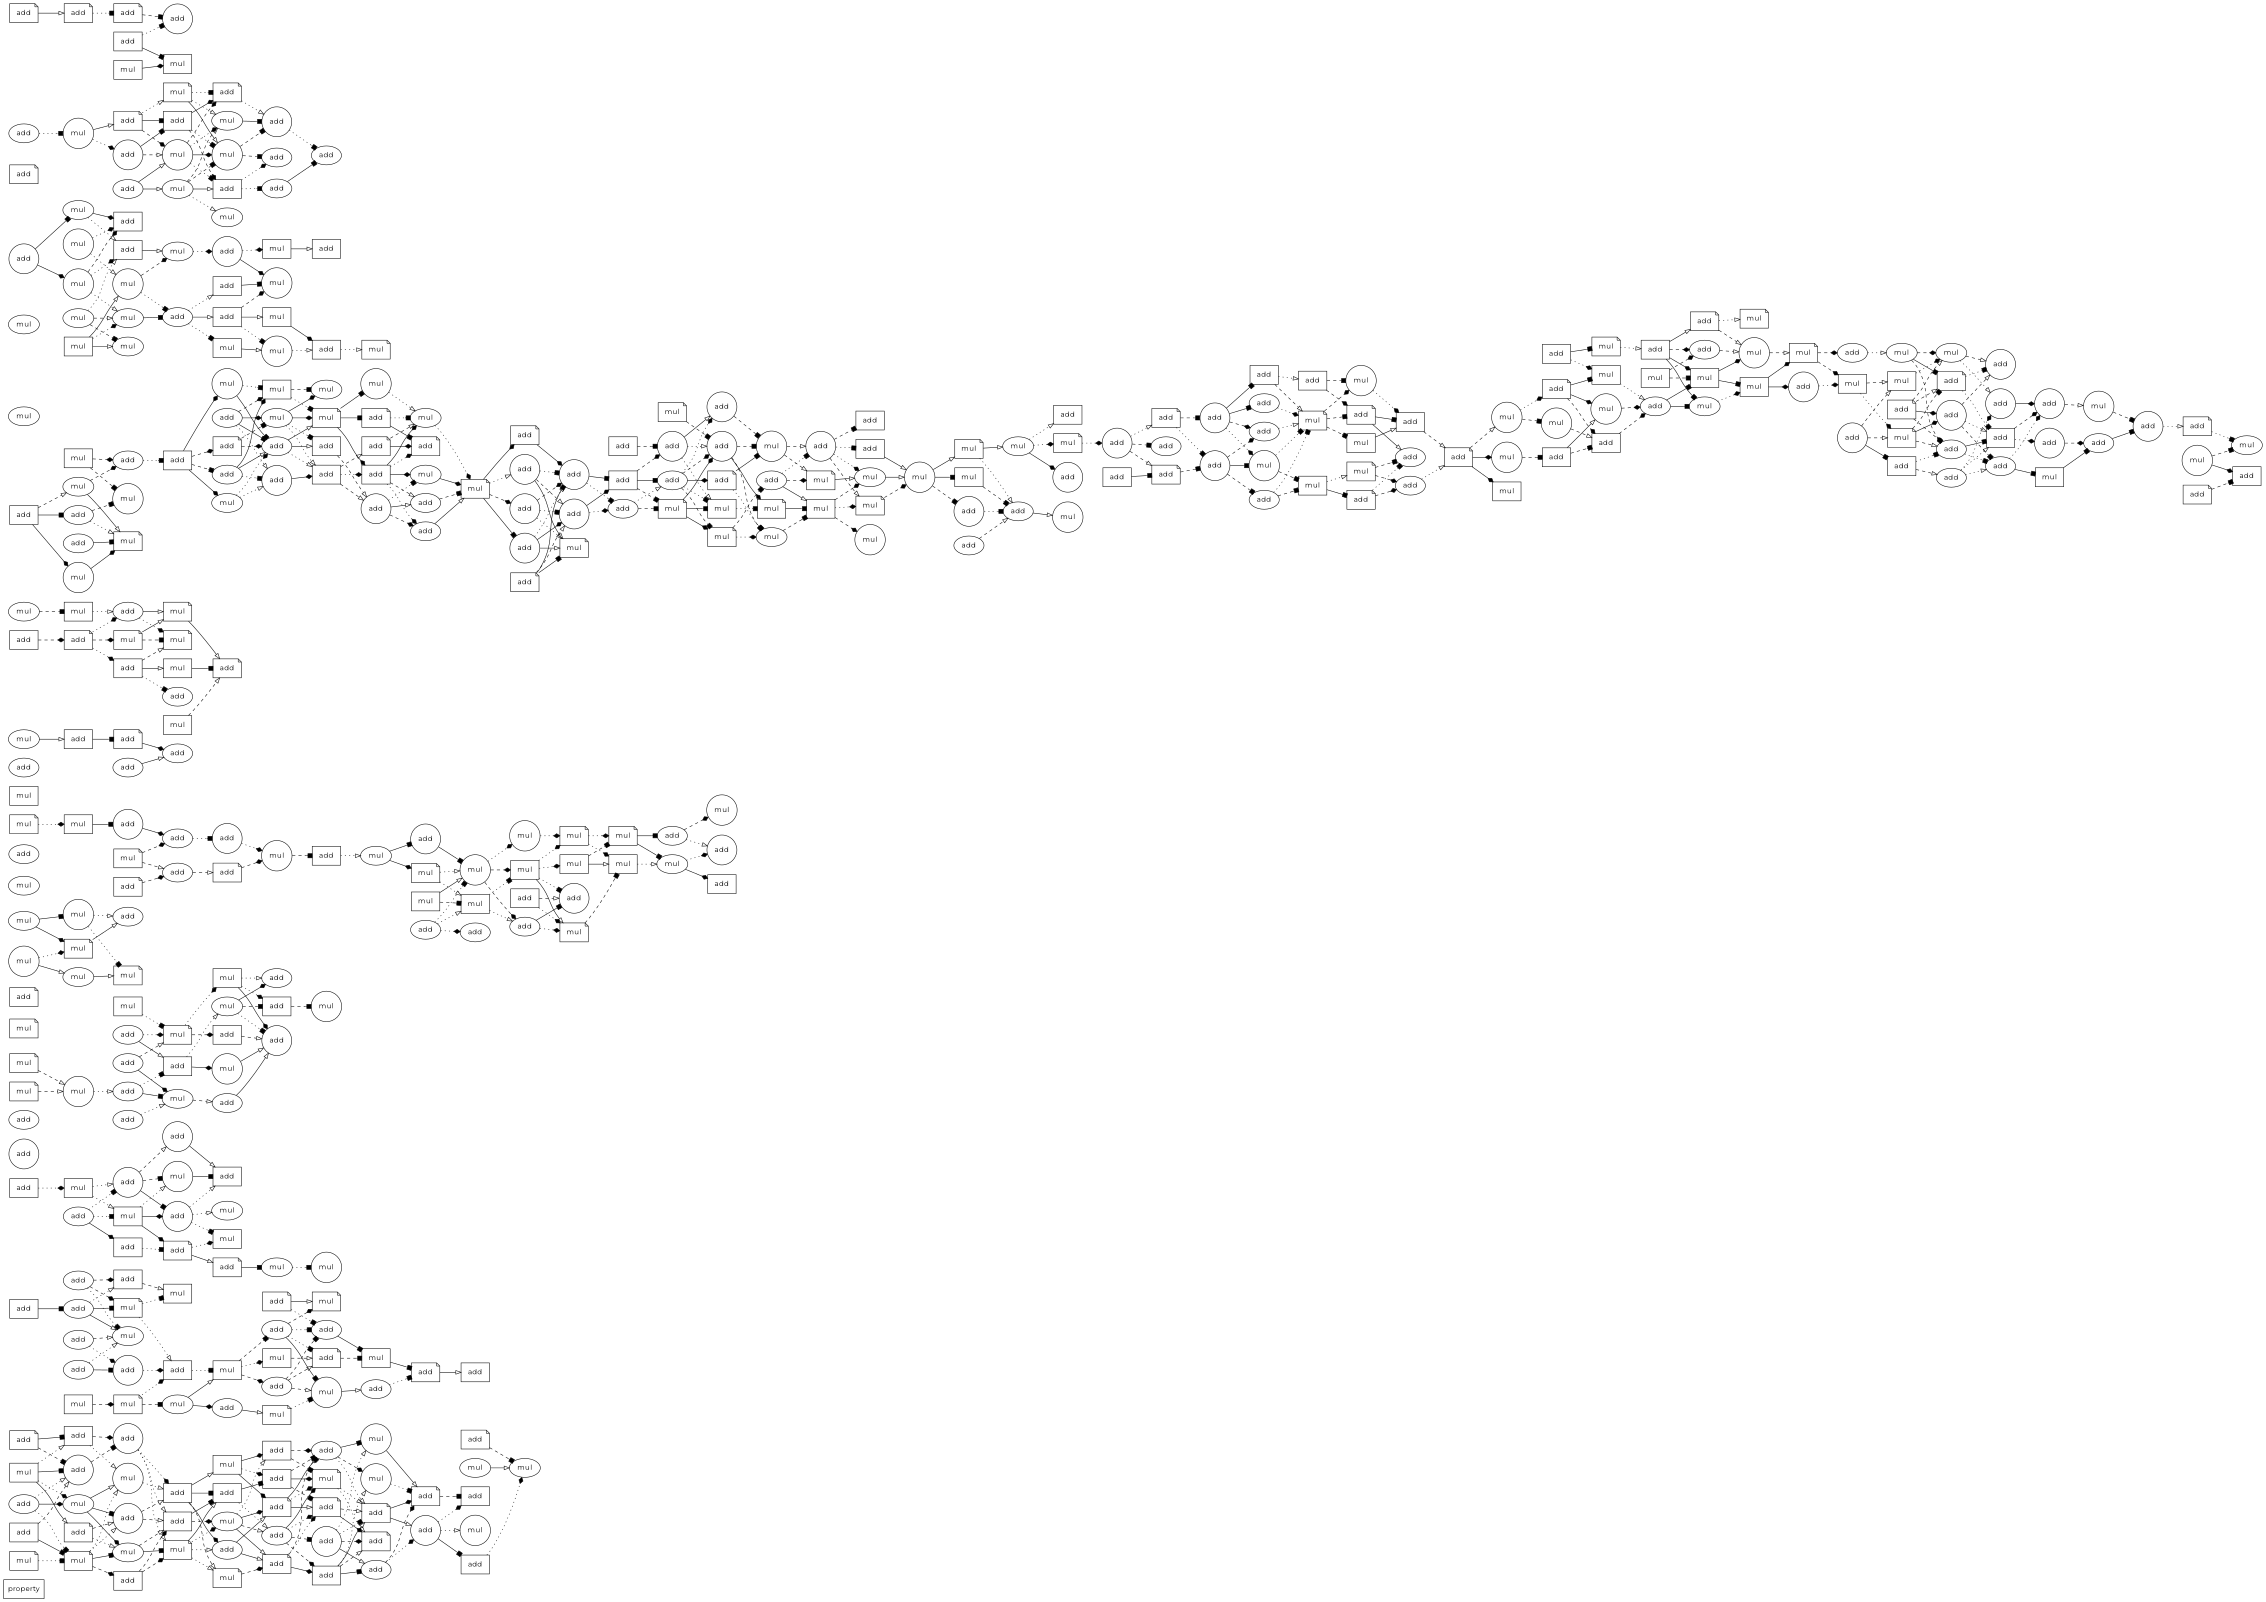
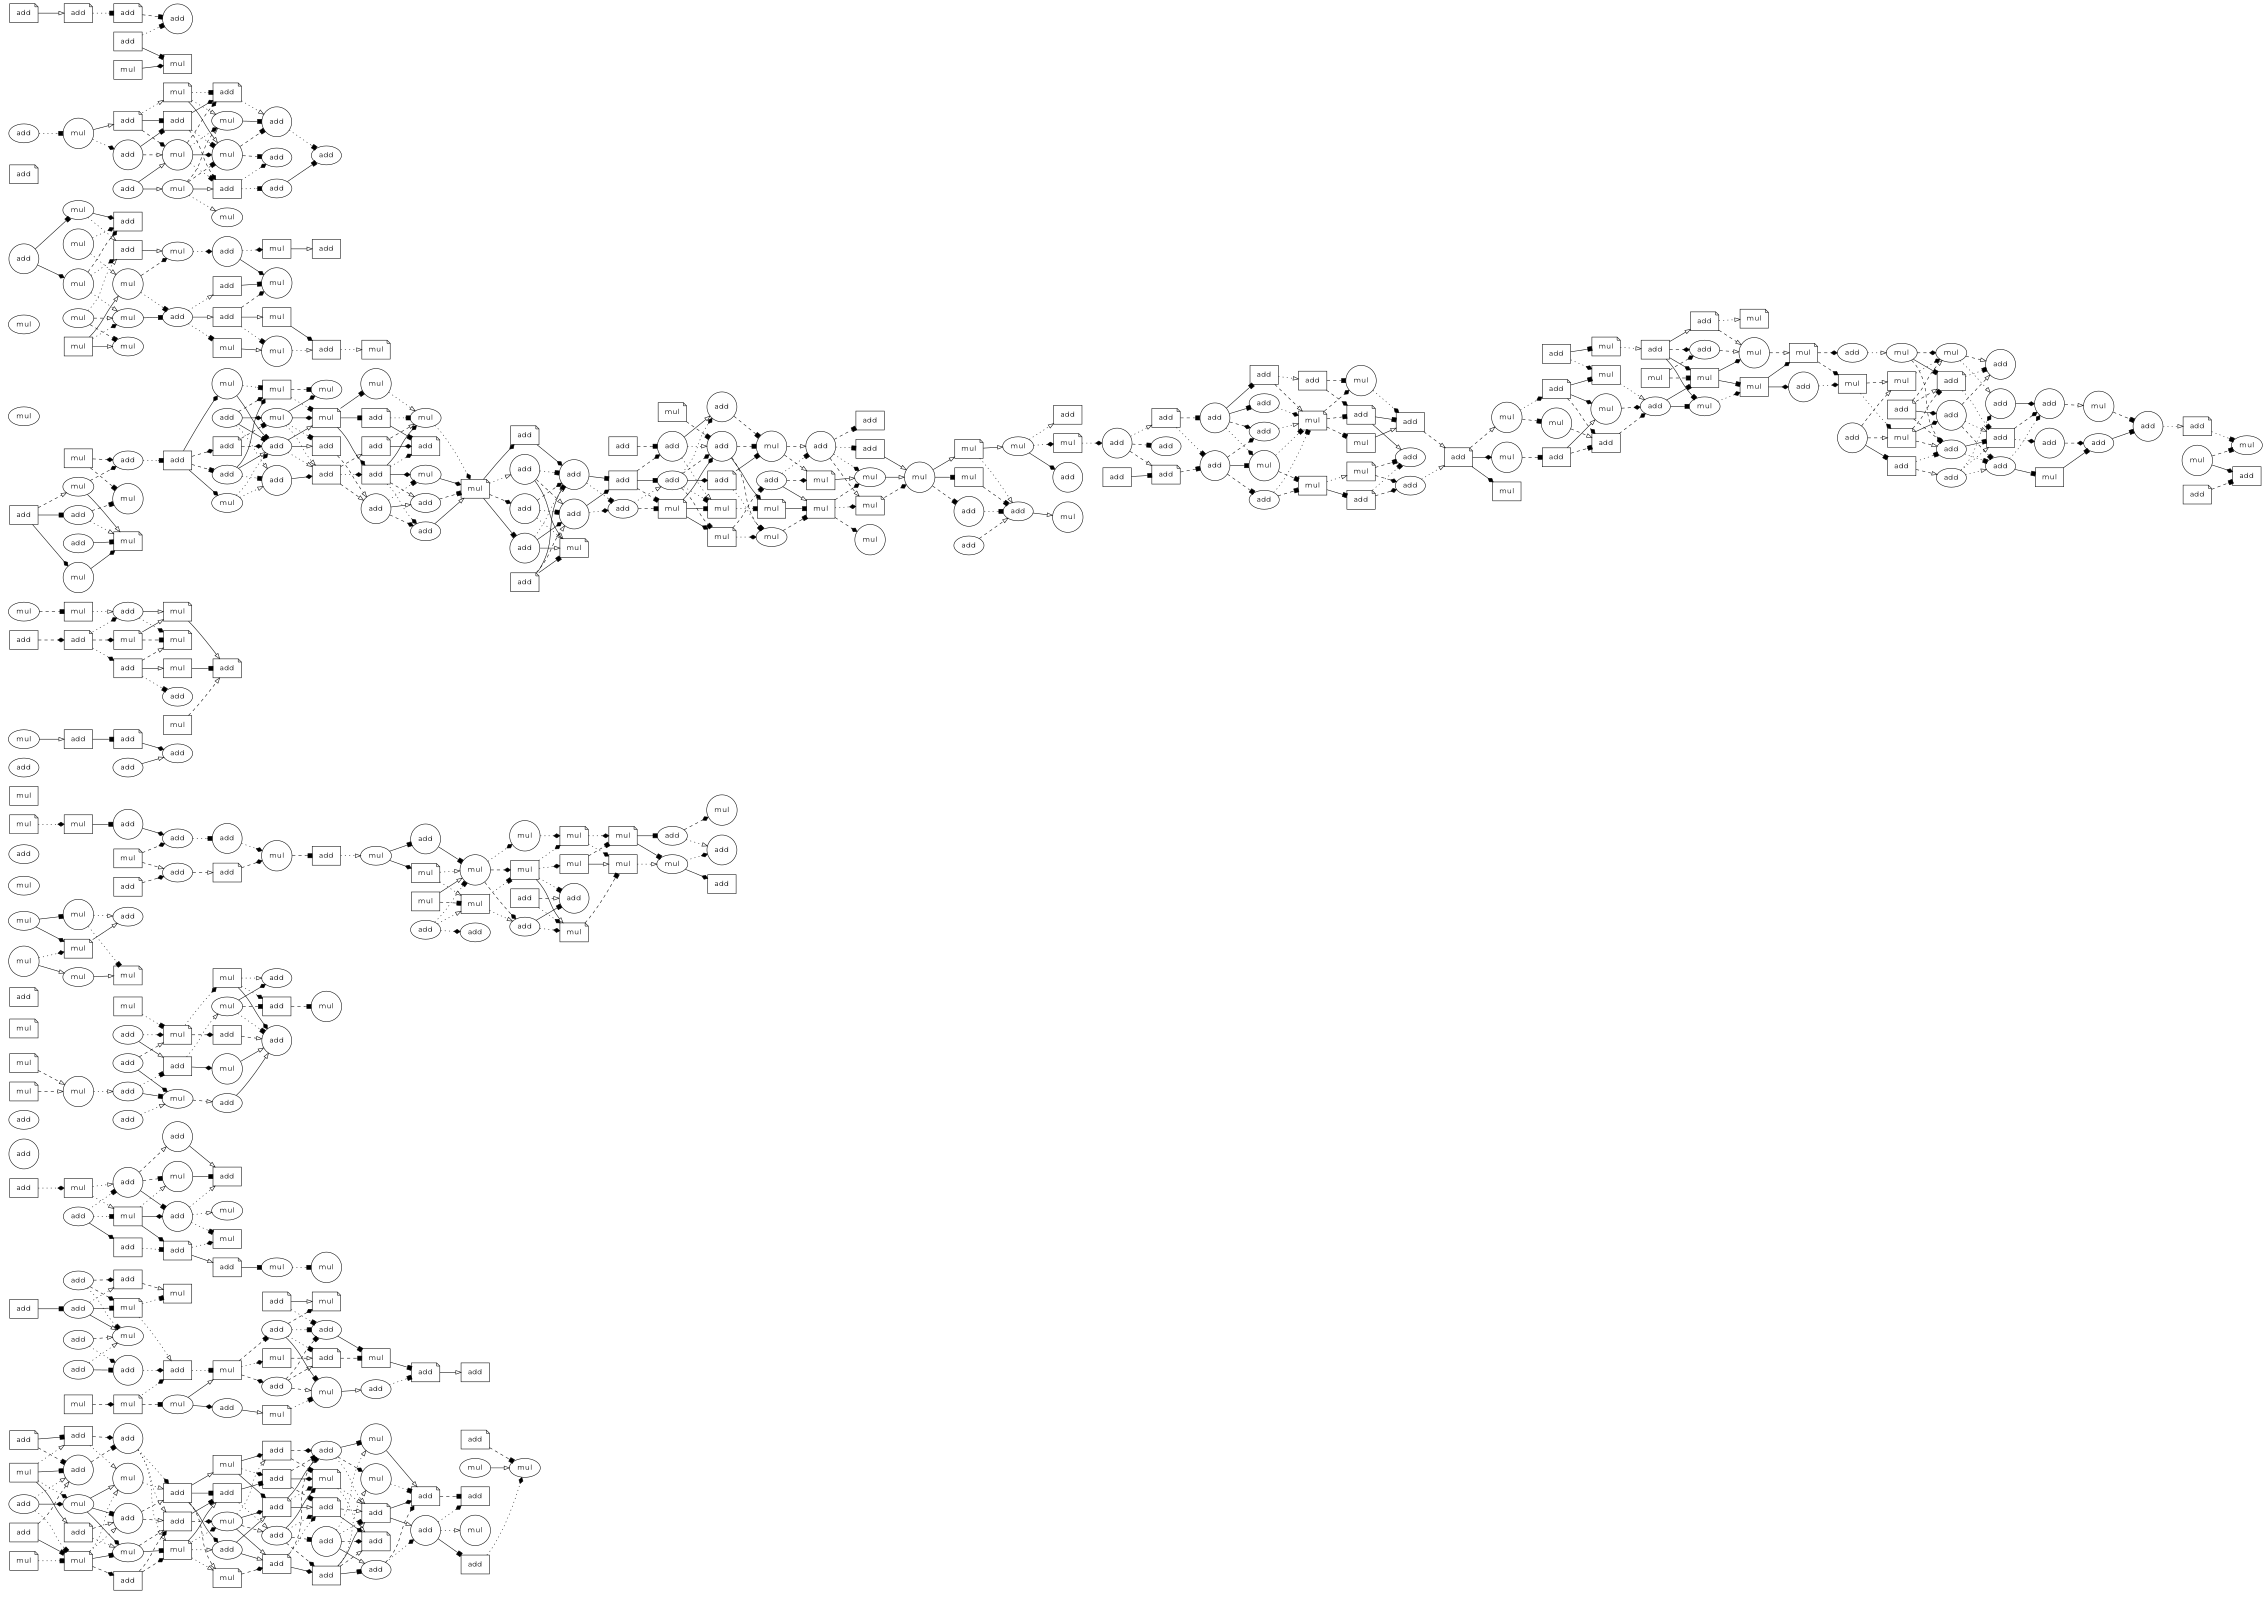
(24, 1589) -> none
